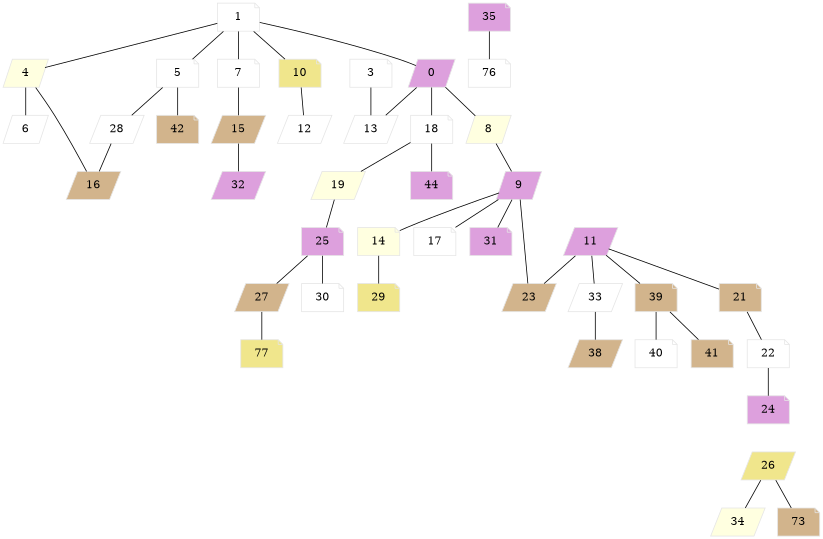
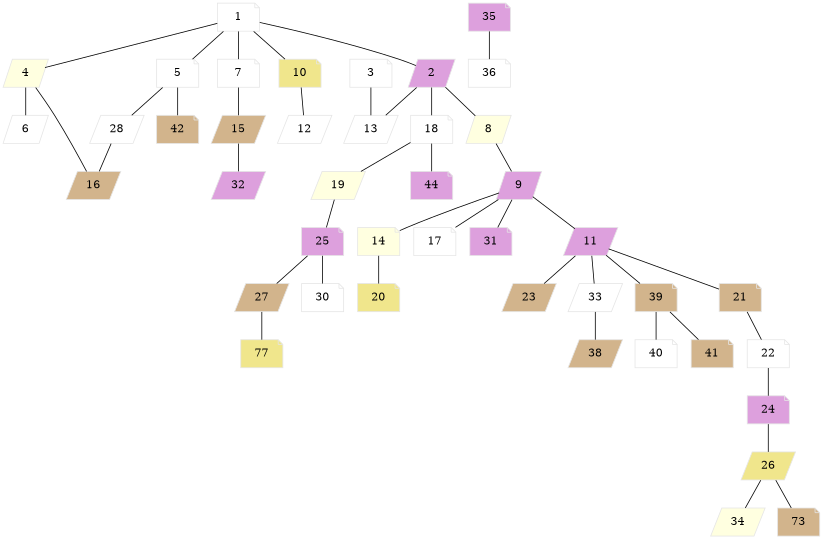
(432, 73) -> (432, 73)
(489, 73) -> (489, 73)
(524, 242) -> (554, 213)
(379, 298) -> (379, 298)
none -> (768, 438)
